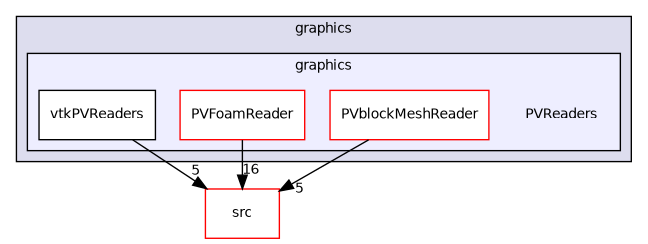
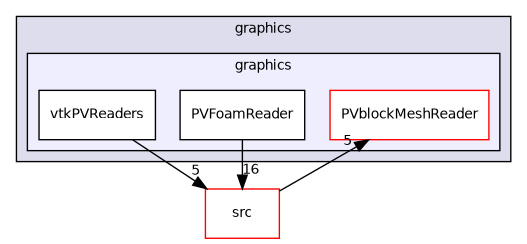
(242, 115) -> (242, 115)
(561, 115) -> none
(315, 171) -> (316, 170)
